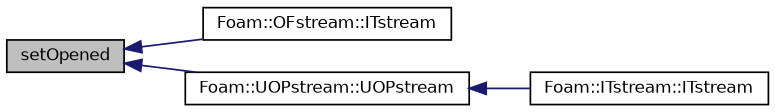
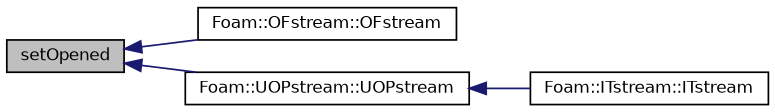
(327, 24) -> (327, 24)
